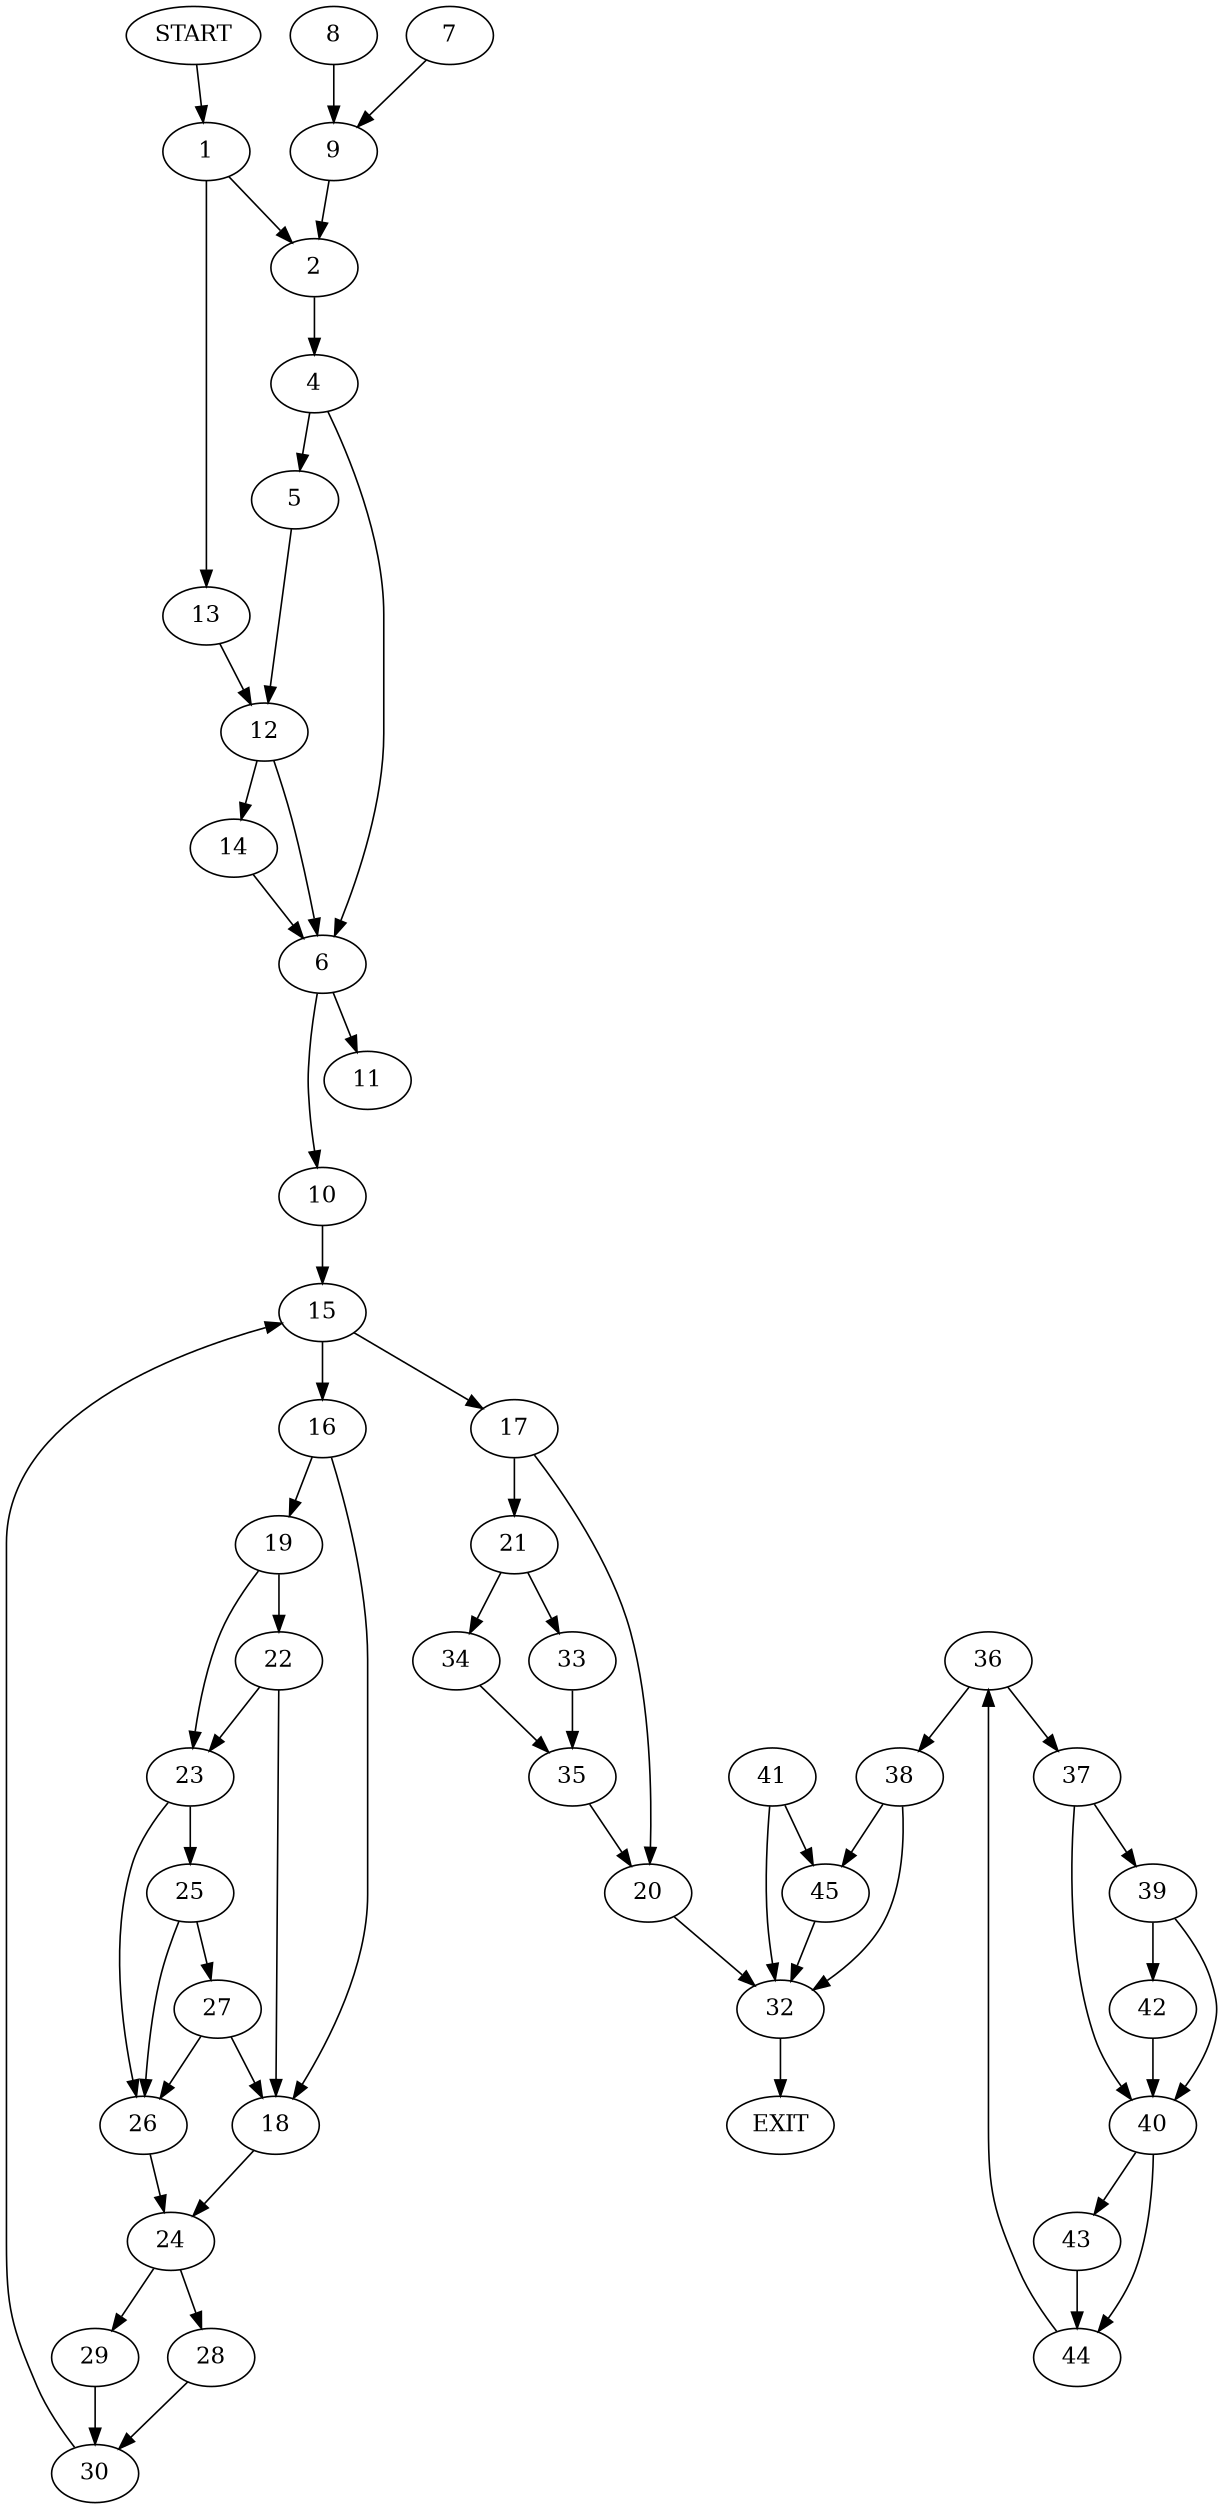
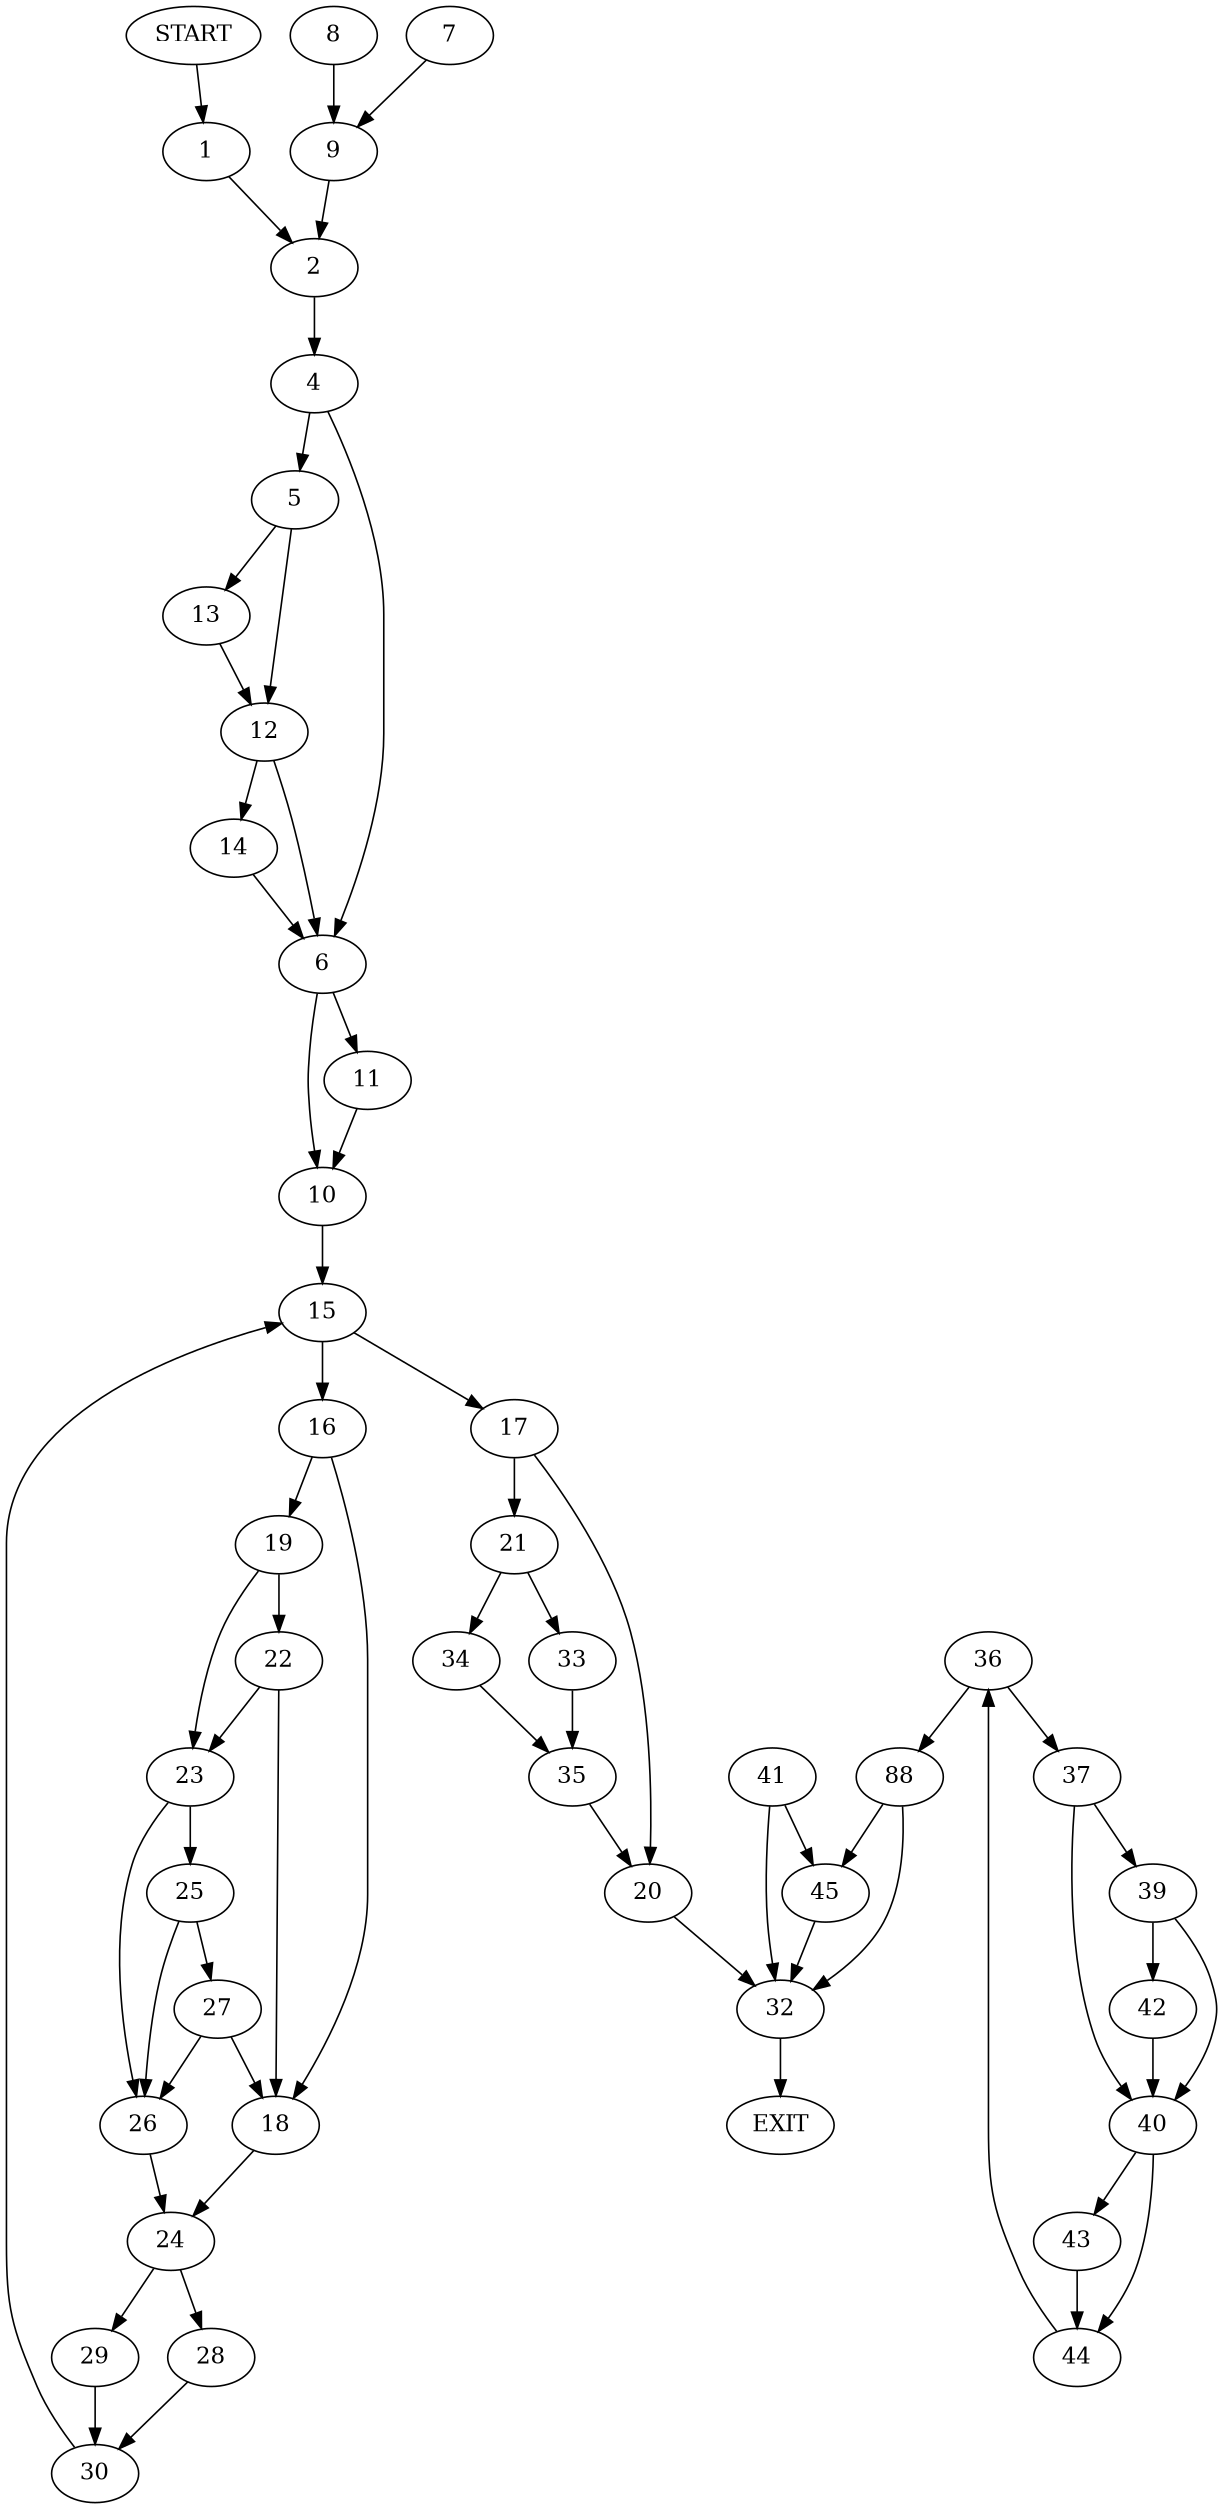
(206, 375) -> (256, 552)
none -> (348, 1131)
(900, 1777) -> (900, 1777)
